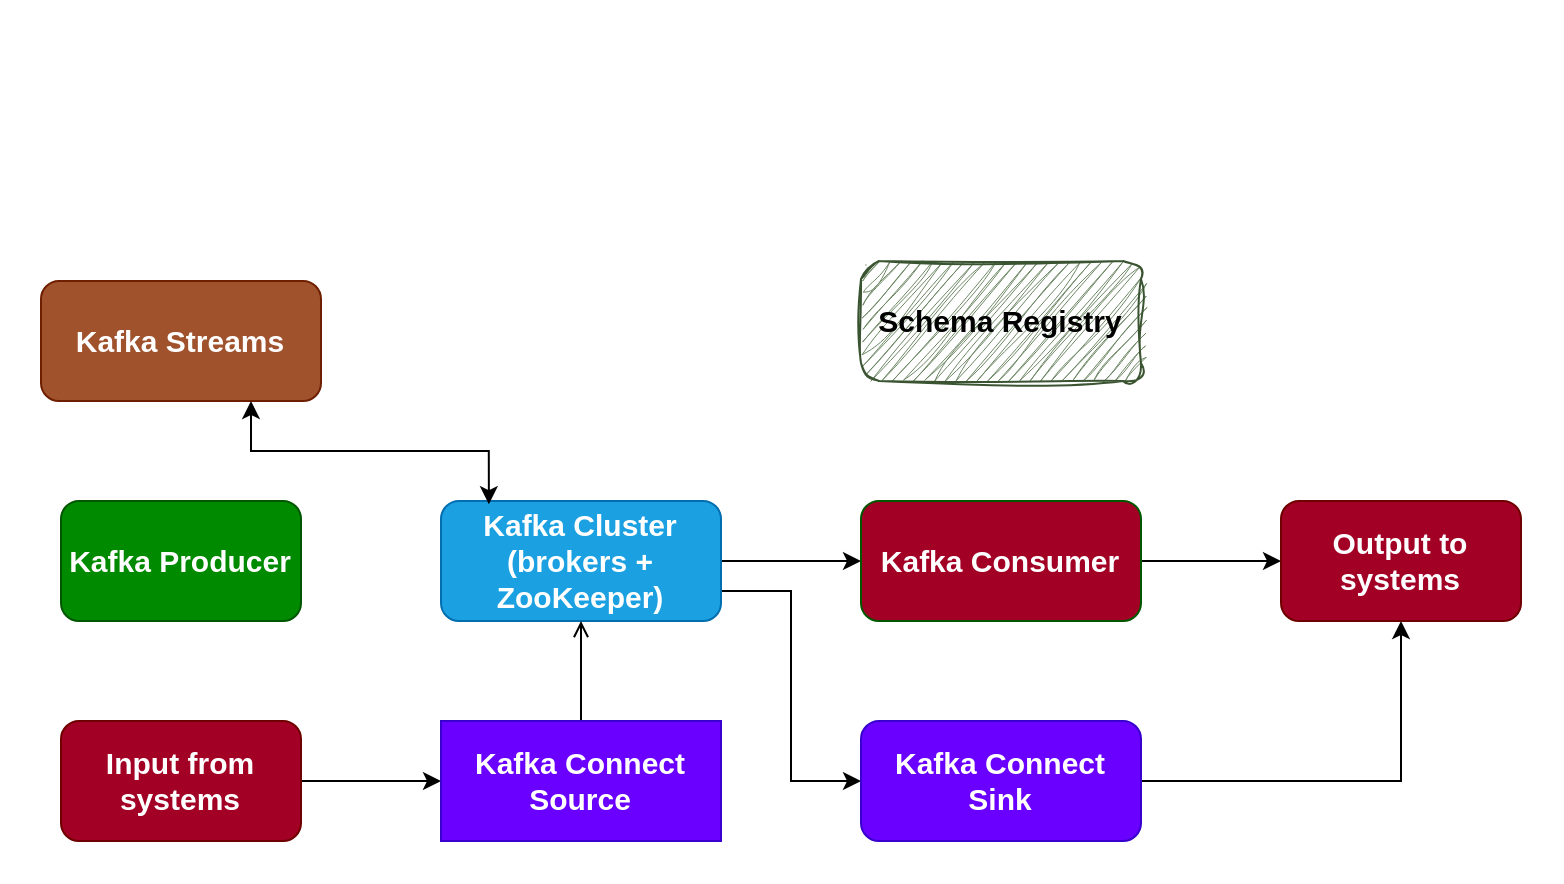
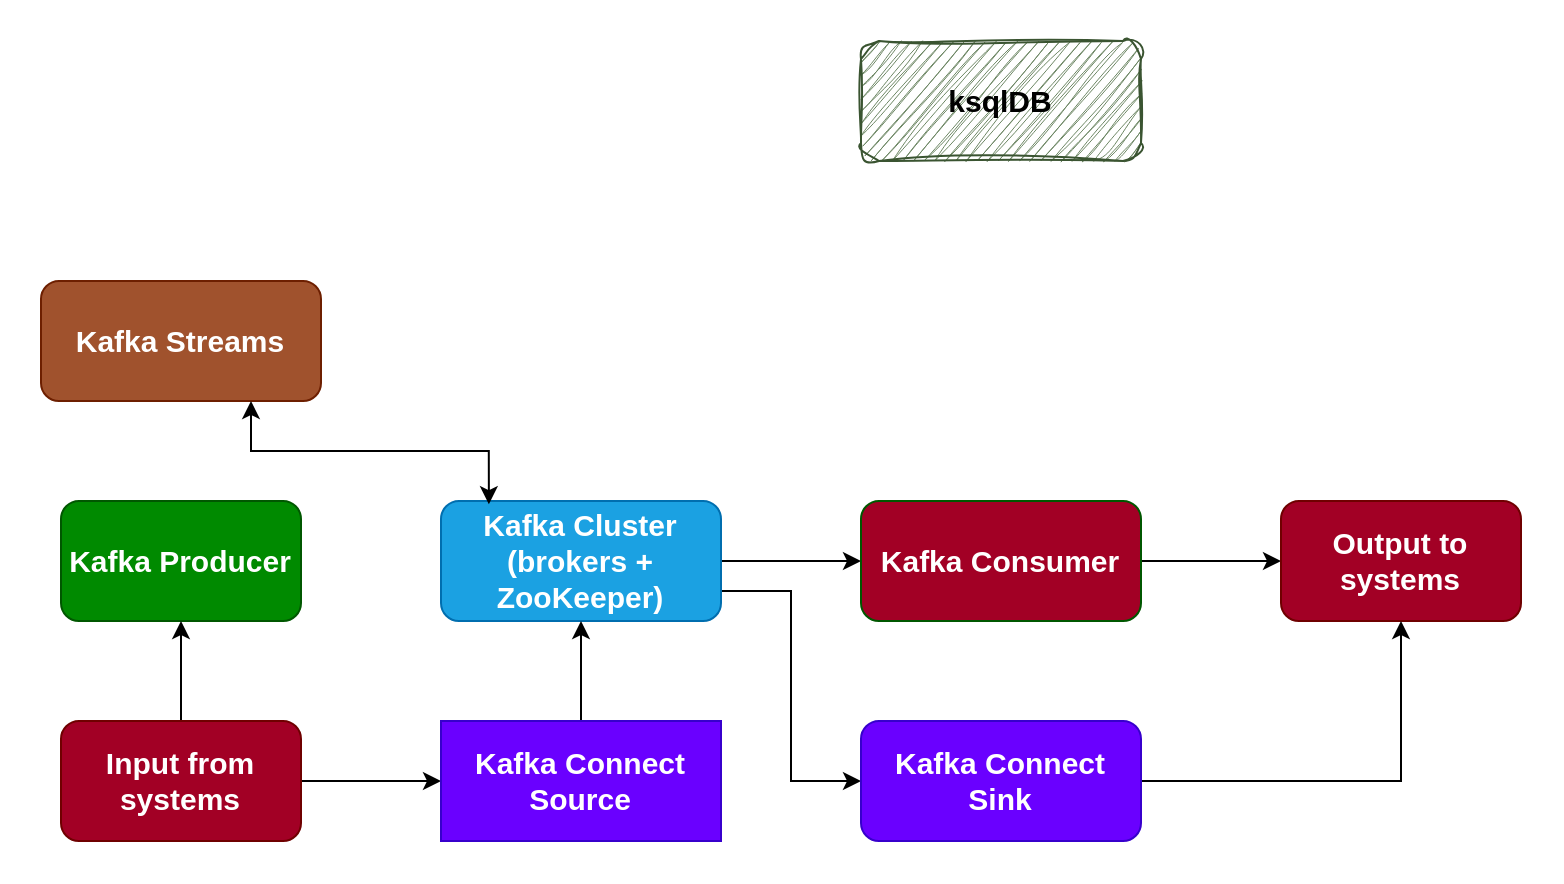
none -> (1001, 101)
(1001, 321) -> none
(581, 633) -> (581, 636)
none -> (181, 678)
